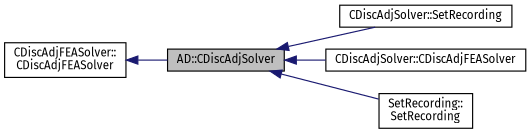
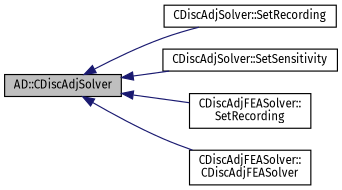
(153, 60) -> (141, 129)
(426, 60) -> (250, 60)
(426, 111) -> (250, 111)
